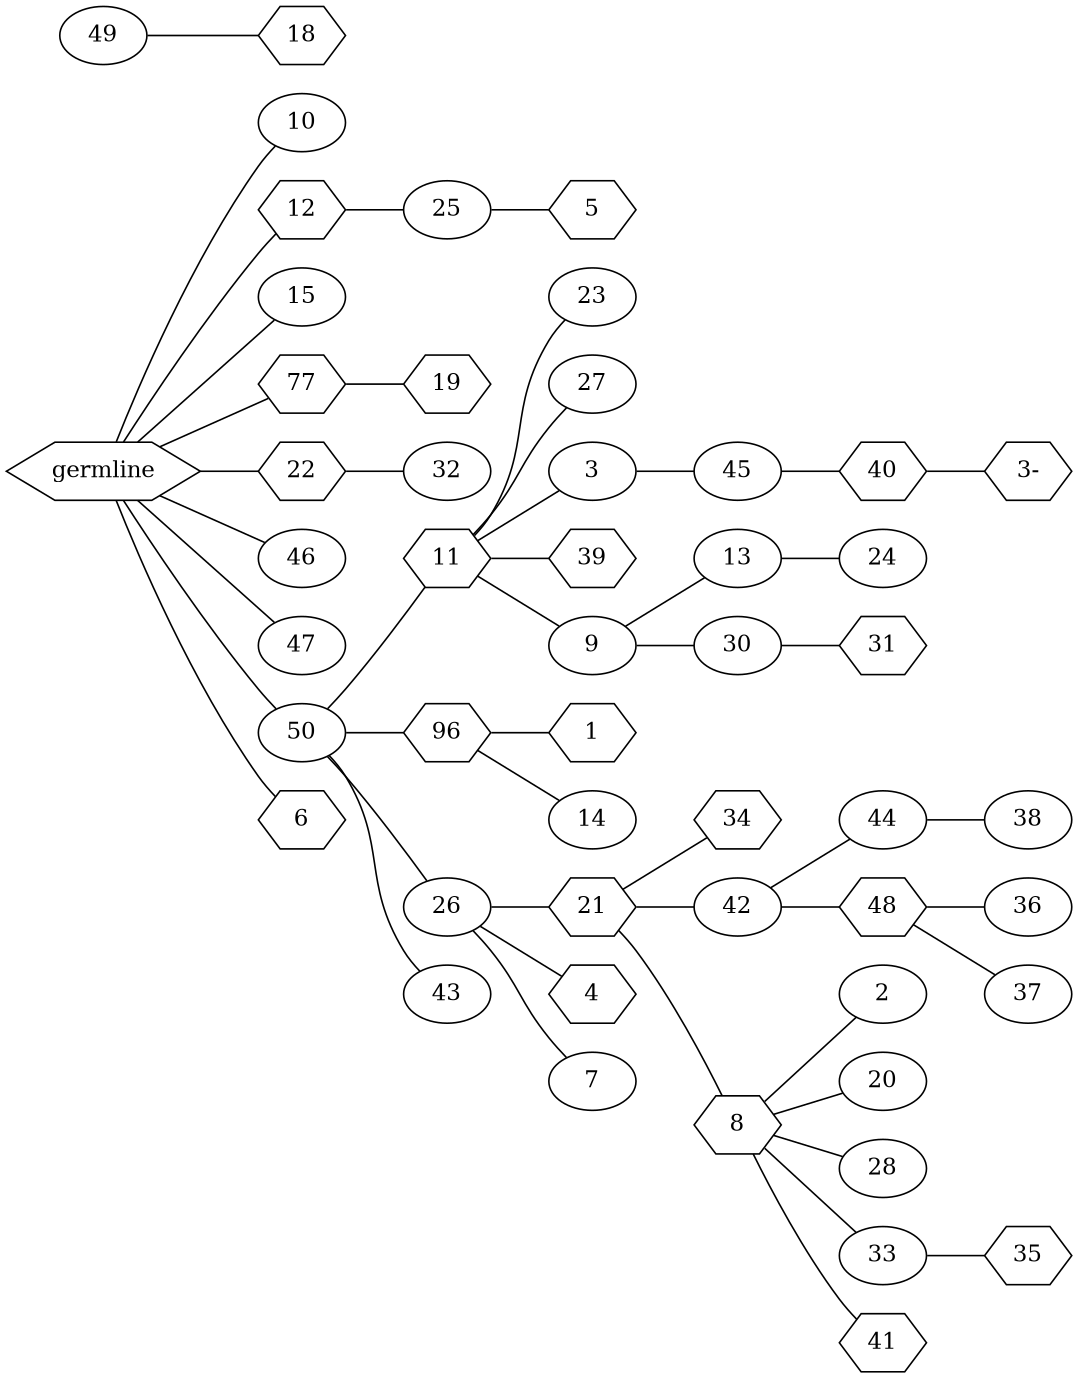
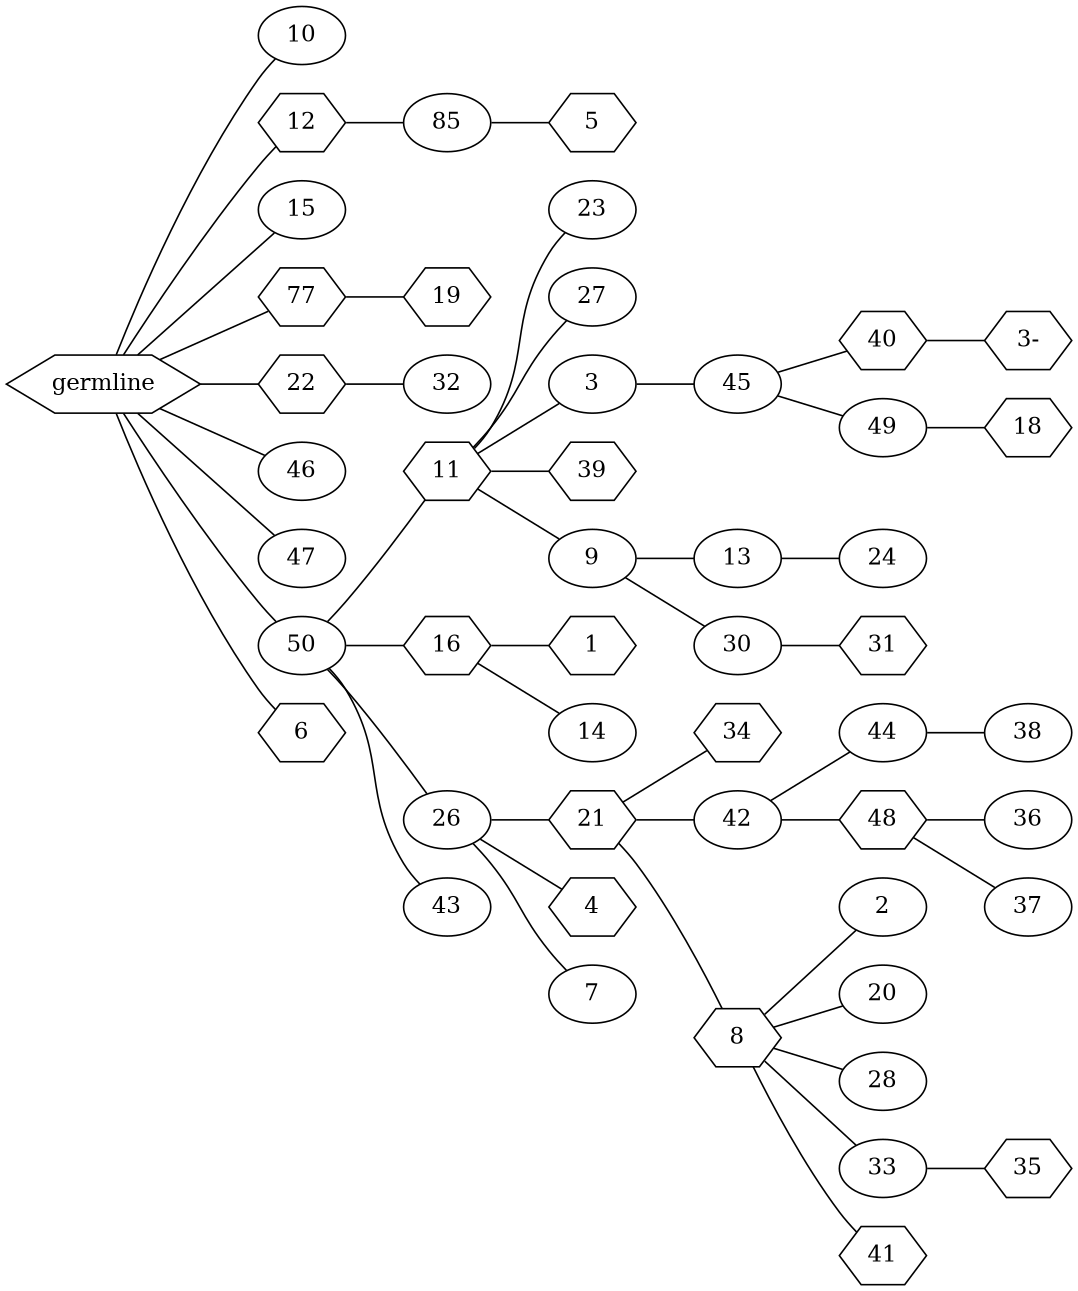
(447, 210) -> (447, 123)
none -> (811, 406)
(447, 733) -> (447, 646)
